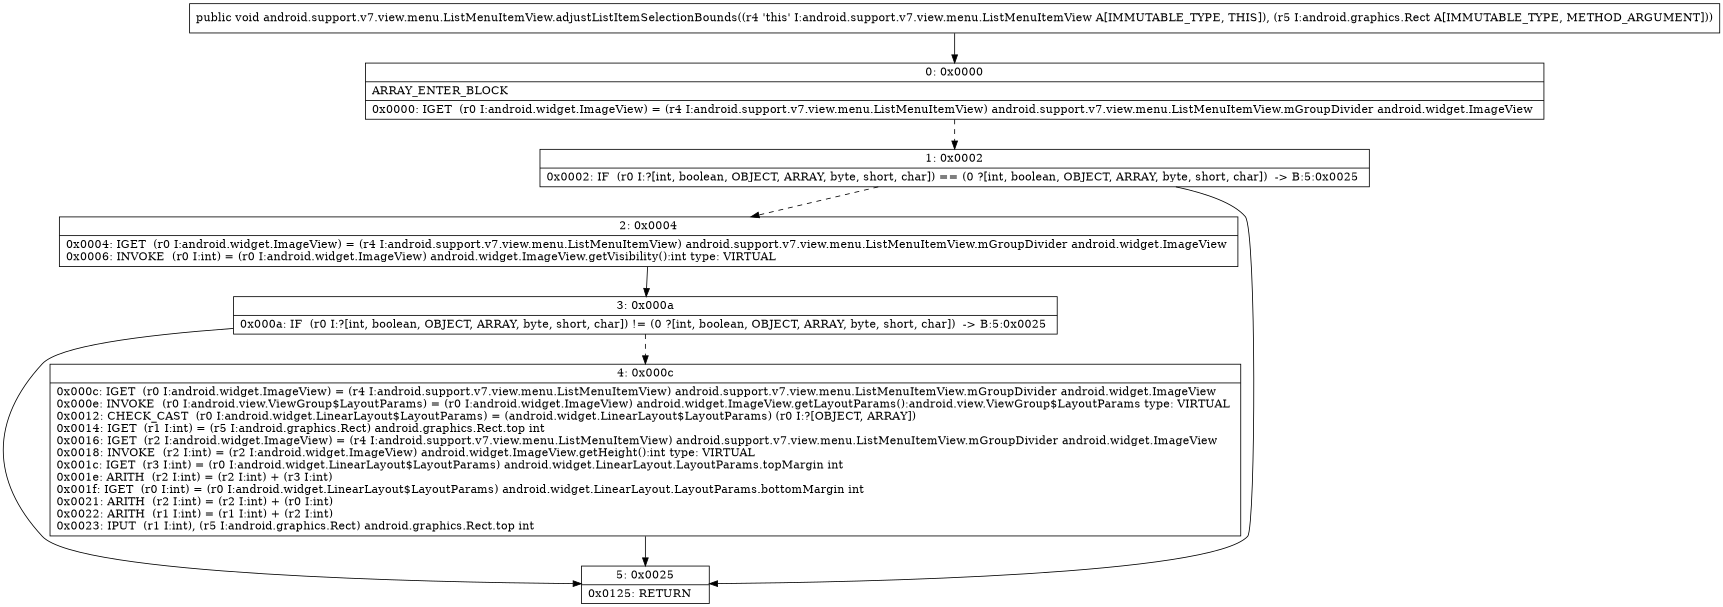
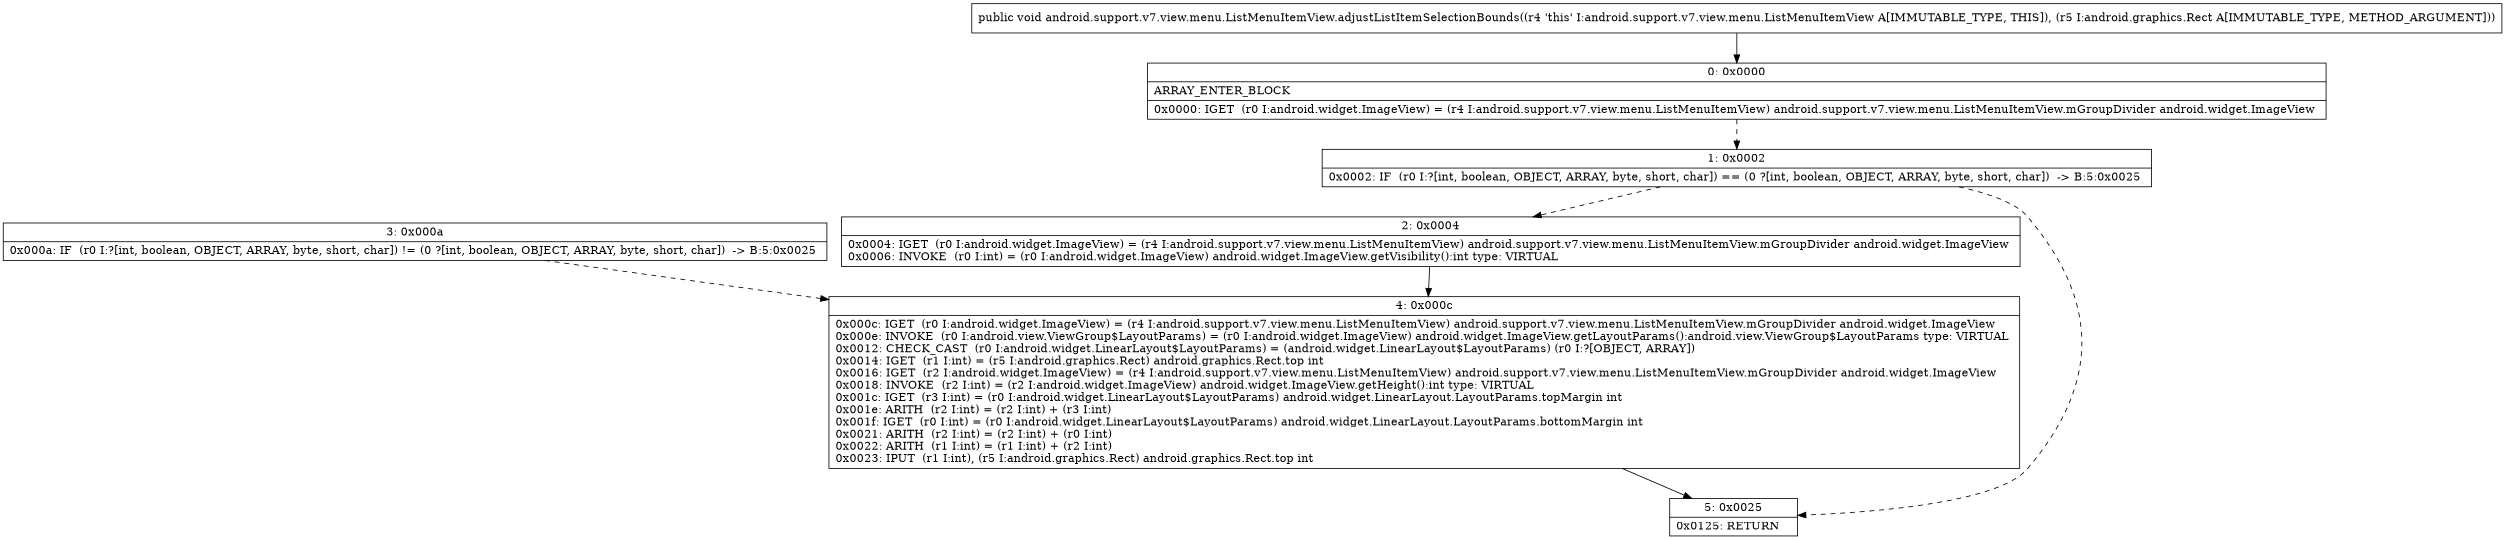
(647, 278) -> (1429, 278)
(1183, 557) -> (2062, 416)
(111, 558) -> none
